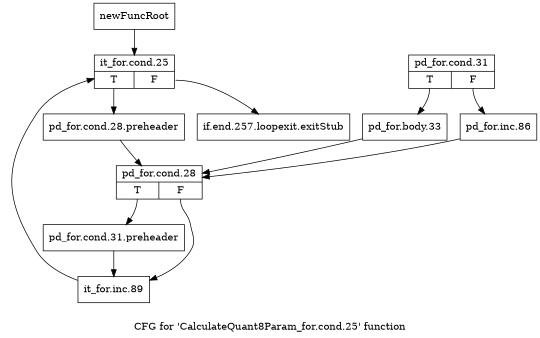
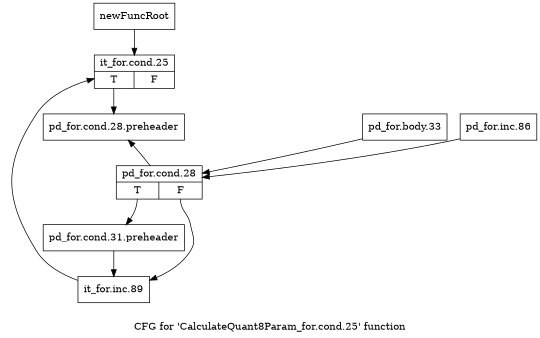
(452, 72) -> none
(273, 127) -> none
(128, 150) -> (142, 156)
